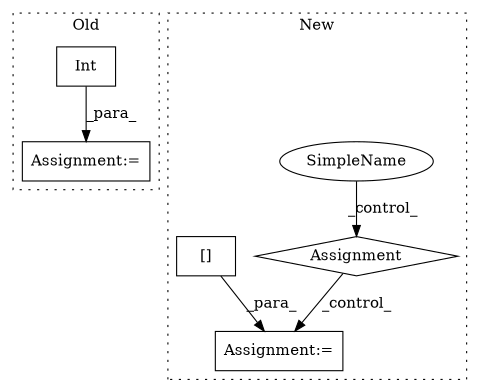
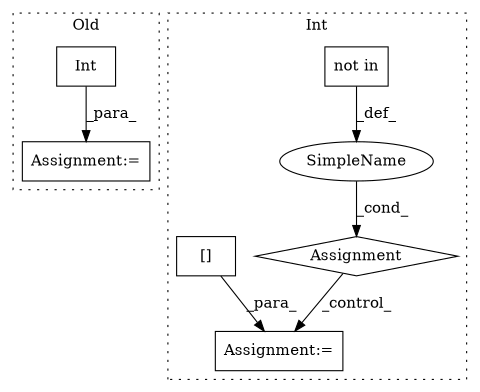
(317, 26) -> (317, 26)
none -> (357, 67)
(383, 209) -> (383, 209)
